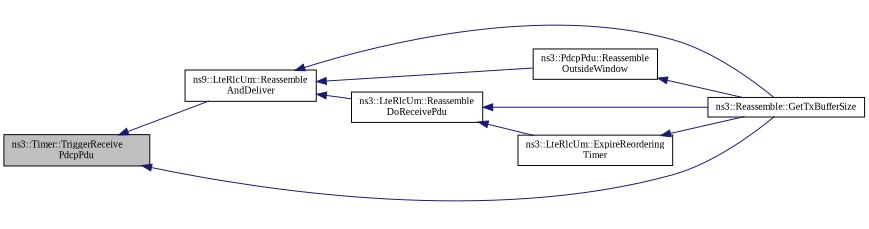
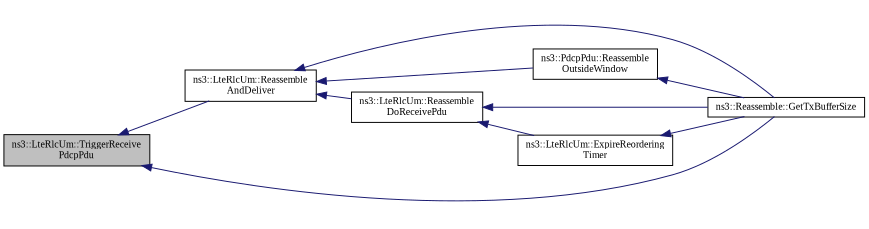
(251, 86) -> (251, 86)
(77, 150) -> (77, 150)
